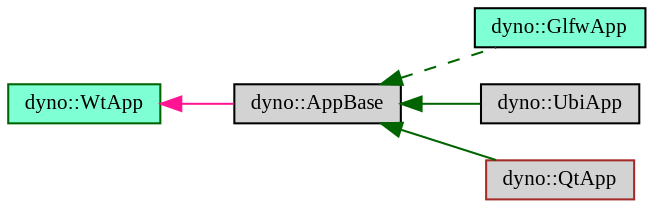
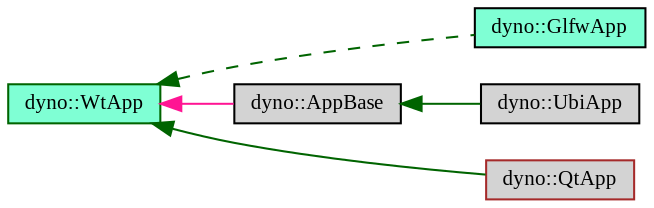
(448, 63) -> (325, 52)
(448, 145) -> (328, 158)
